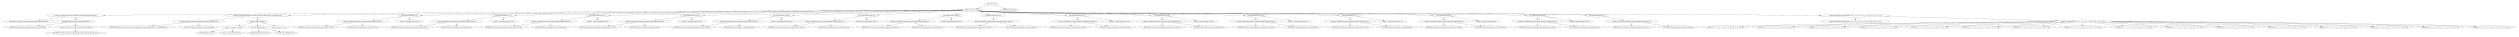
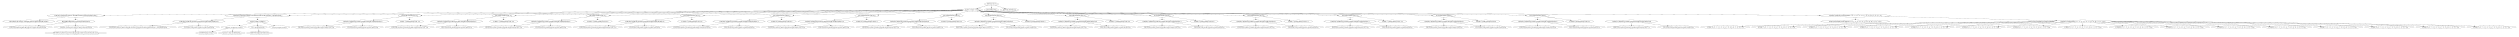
none -> (991, 10)
(1597, 16) -> none
none -> (1035, 21)
(286, 33) -> none
